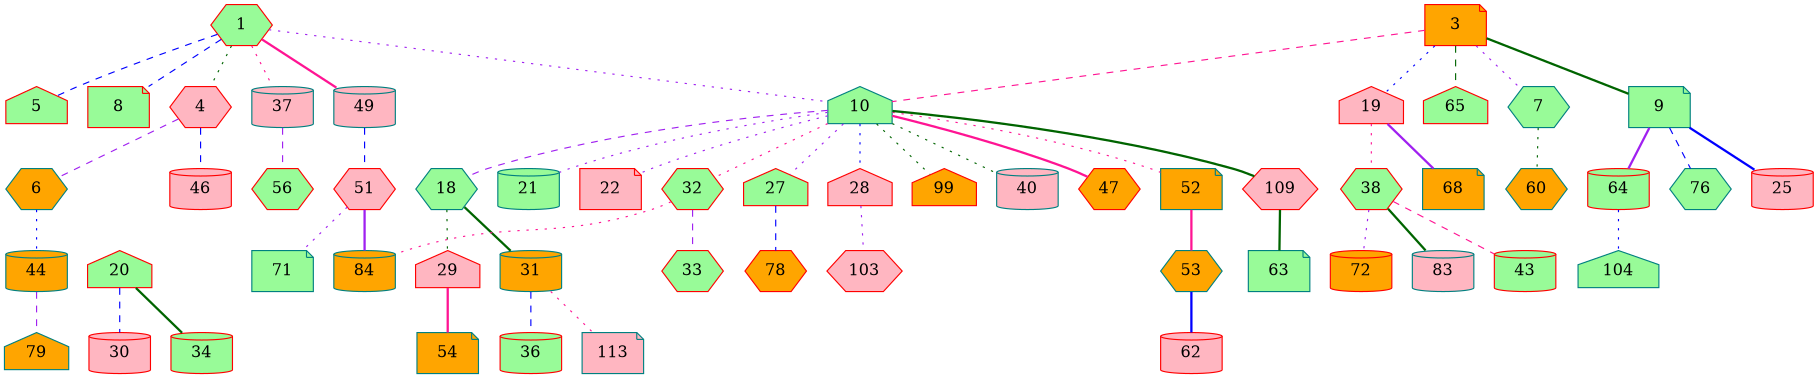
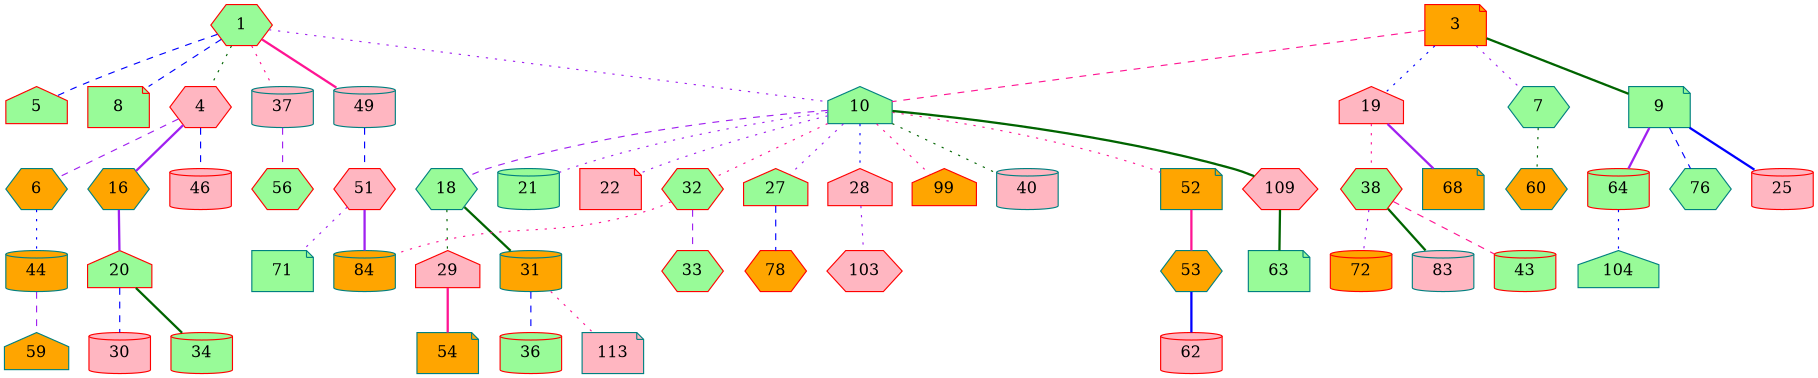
(1456, 107) -> none
(903, 149) -> (903, 149)
none -> (119, 189)
(1109, 189) -> none
(37, 353) -> (37, 353)
